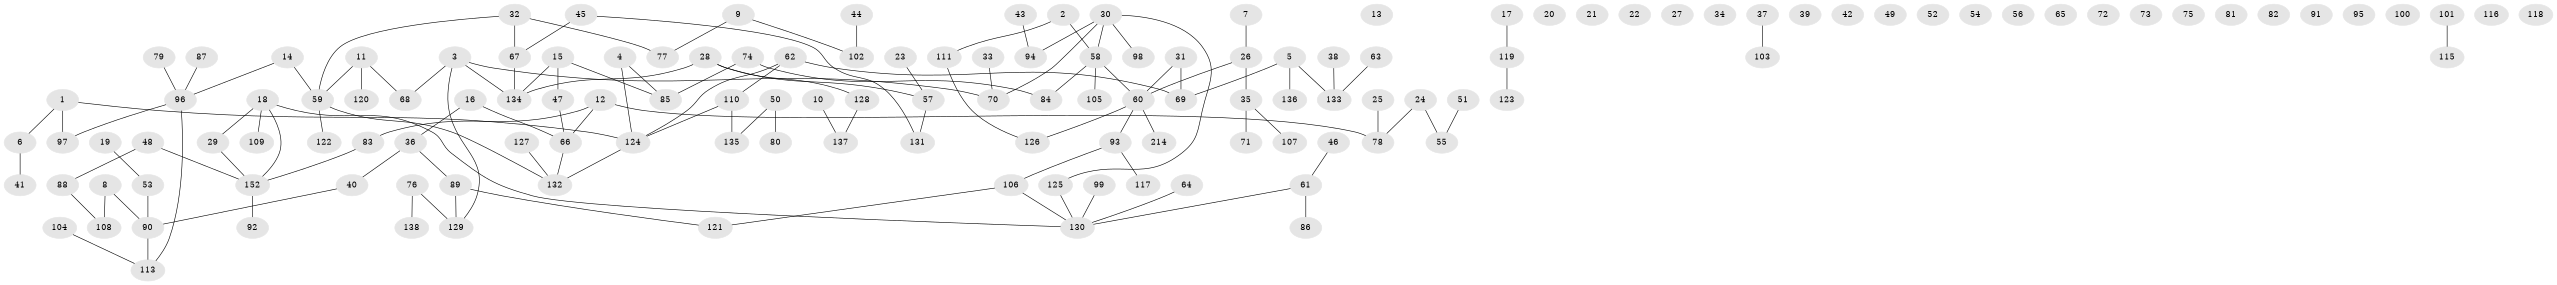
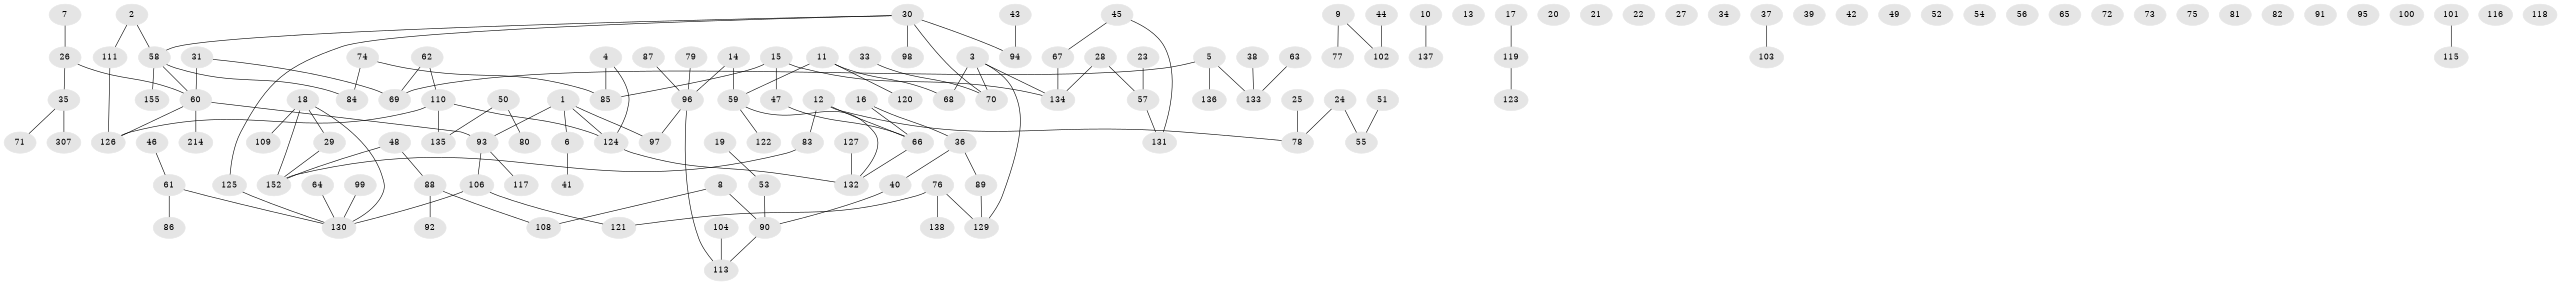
(515, 15) -> none
(707, 91) -> none
(862, 100) -> none
(1095, 100) -> (152, 100)
none -> (273, 121)
none -> (521, 122)
(1290, 143) -> (64, 143)
(584, 209) -> (781, 213)
(253, 210) -> (430, 207)
